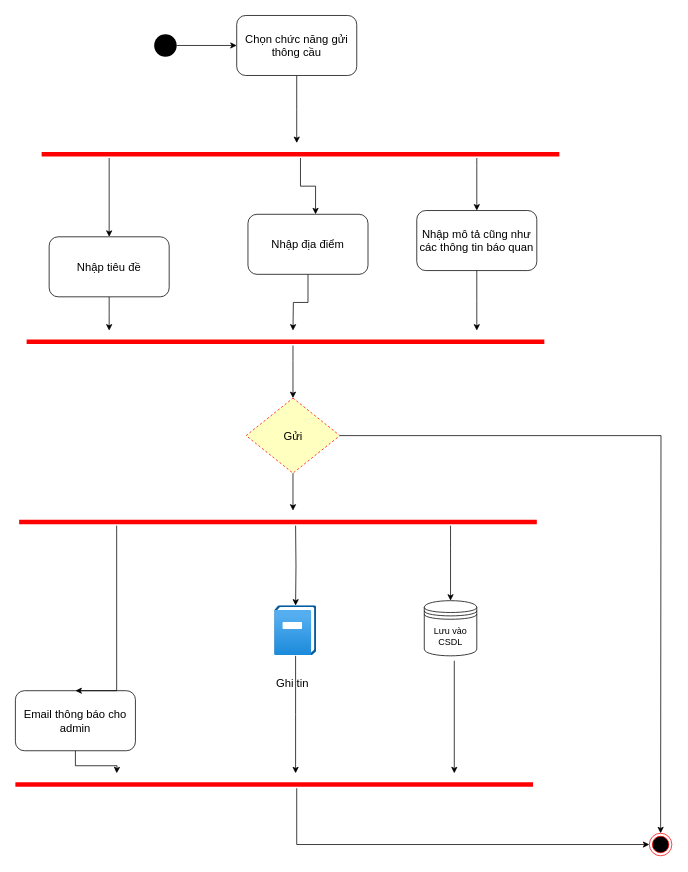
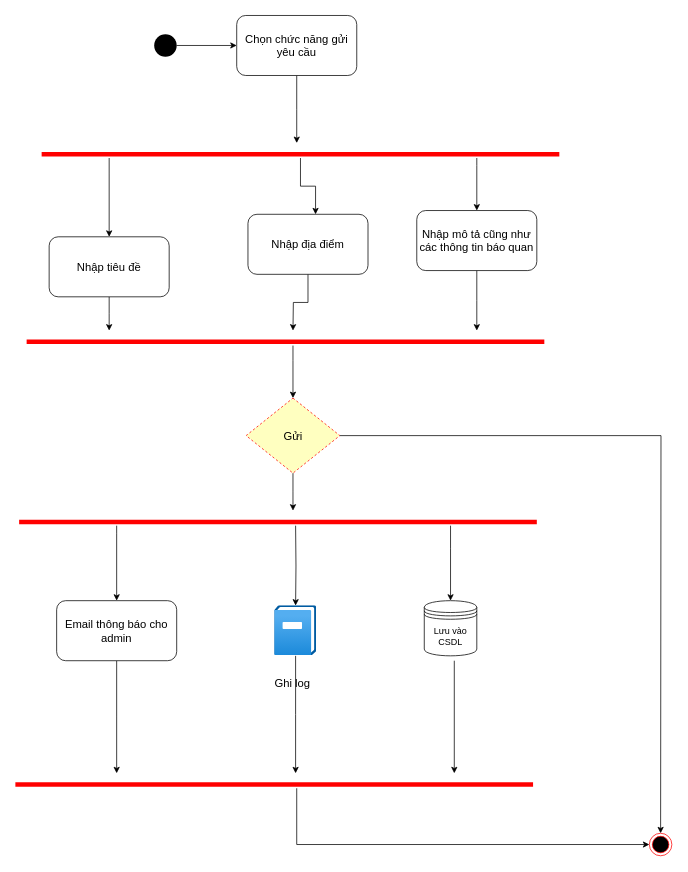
(297, 45) -> (297, 45)
(293, 683) -> (293, 683)
(75, 720) -> (117, 630)
